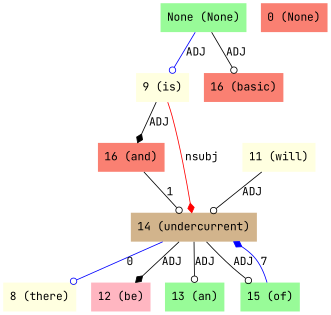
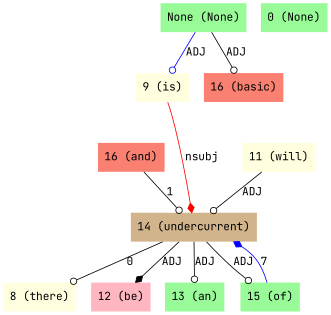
(294, 18) -> (294, 18)
(149, 118) -> none
(120, 261) -> (120, 261)
